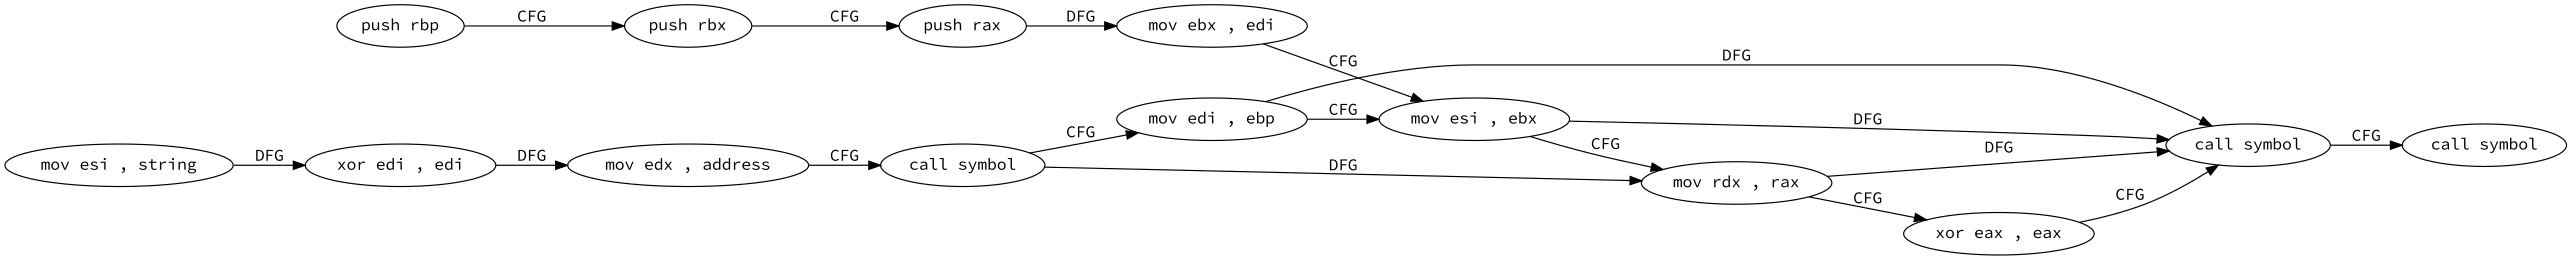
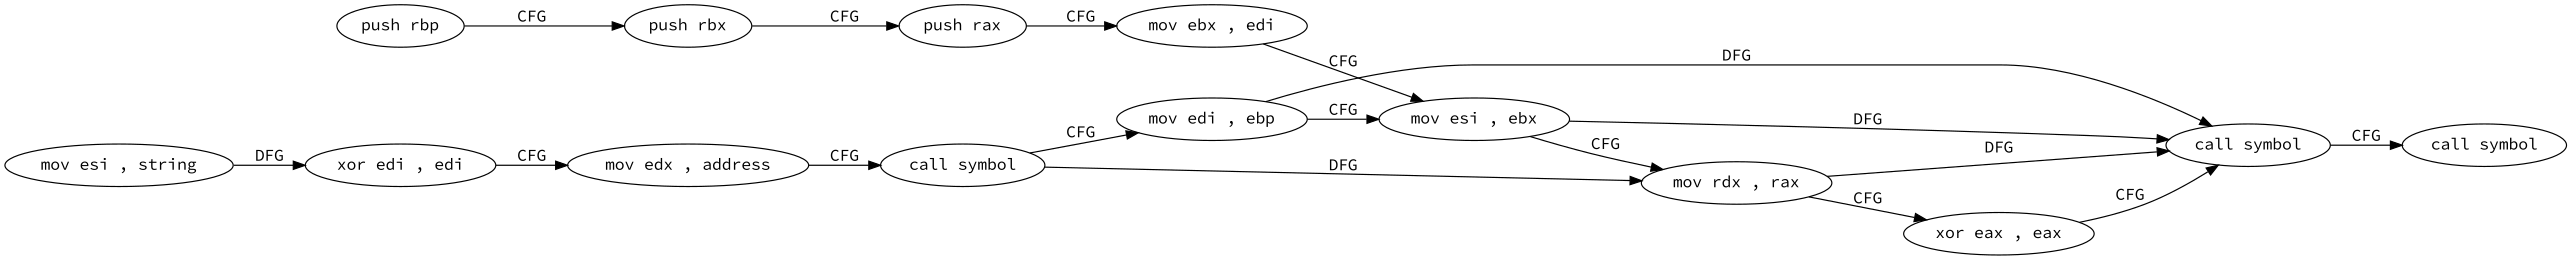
(1081, 17) -> (1081, 17)
(532, 156) -> (532, 156)
